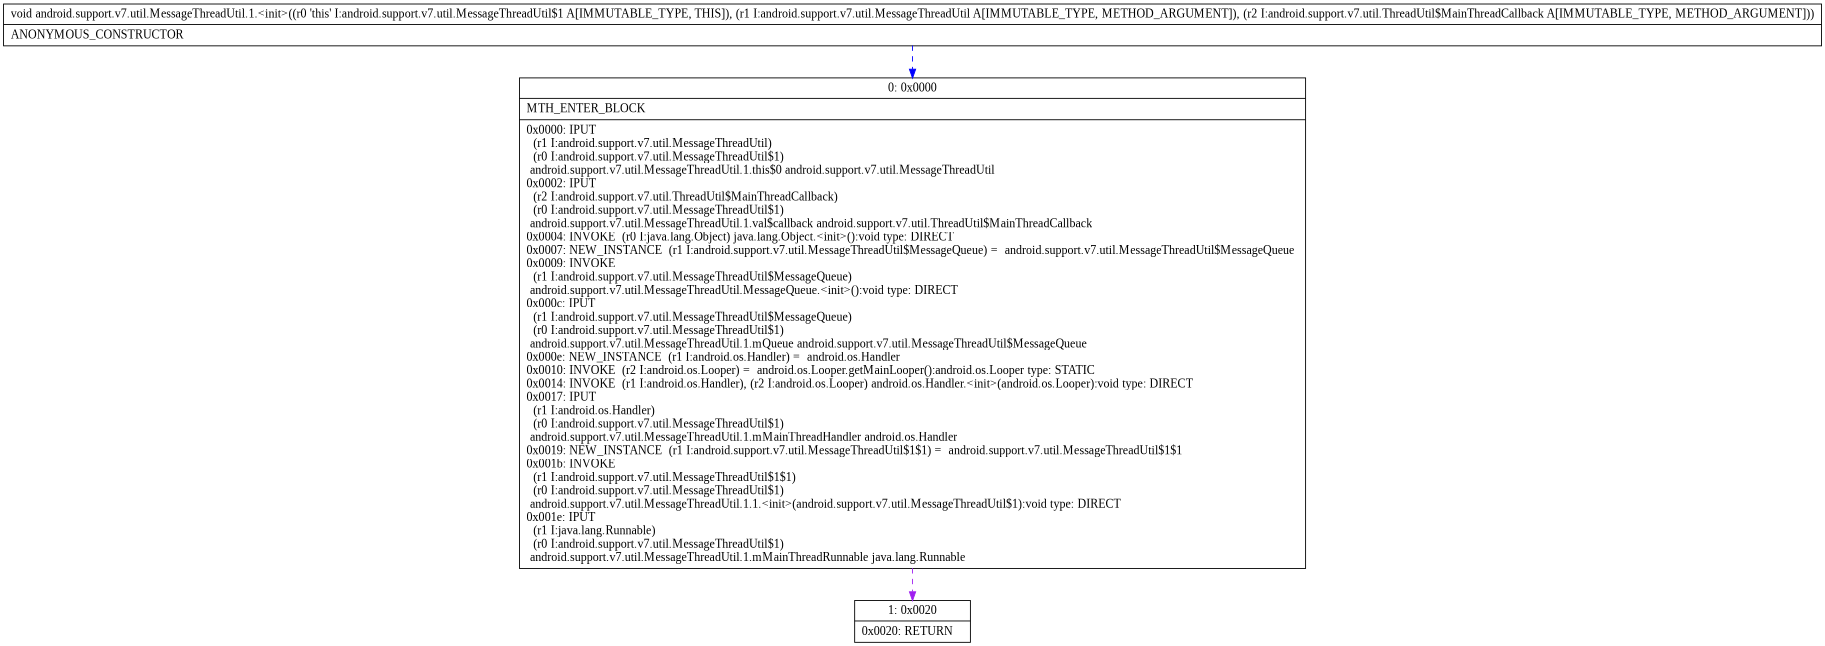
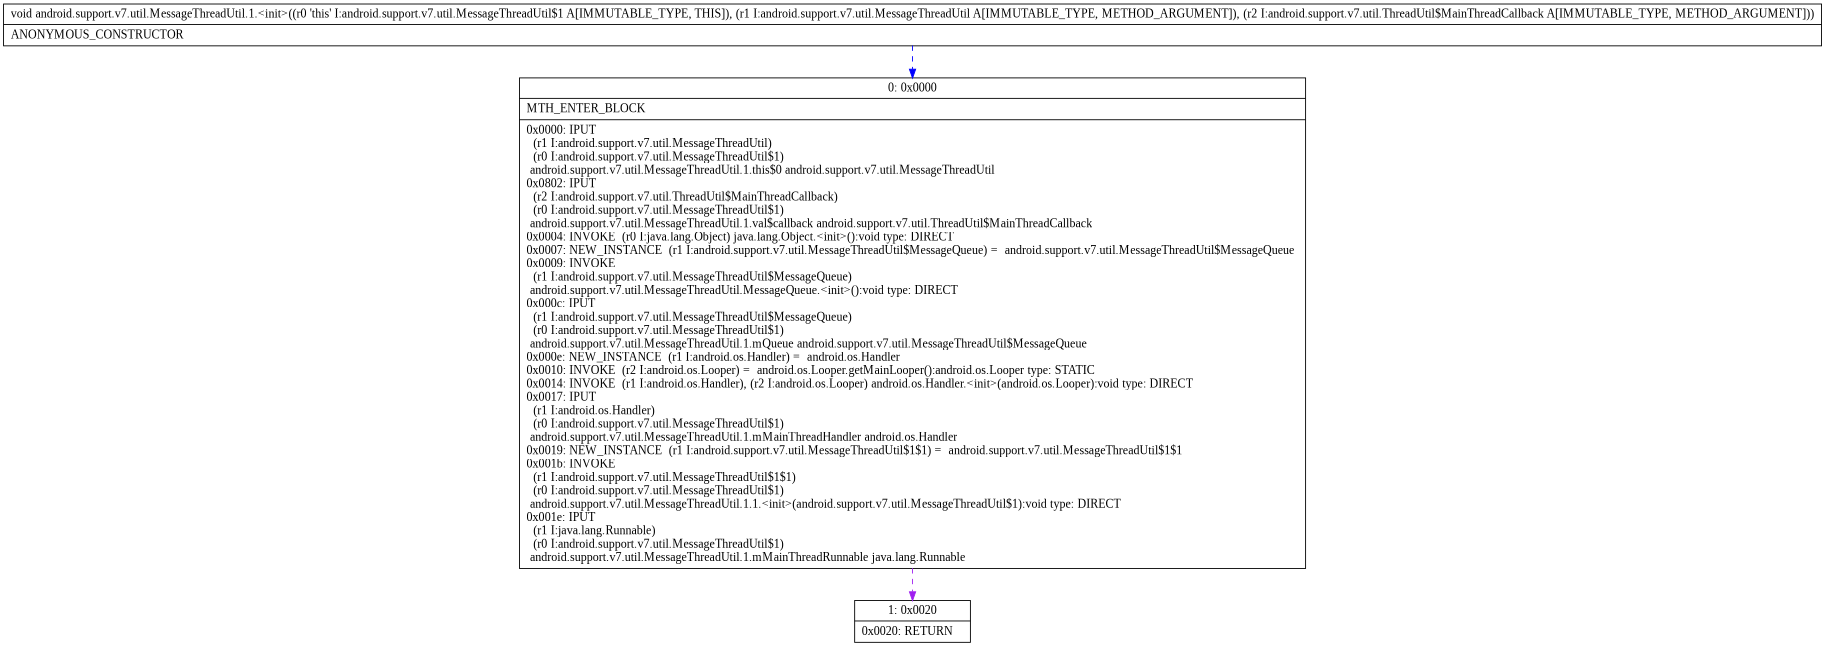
(565, 183) -> (565, 183)
